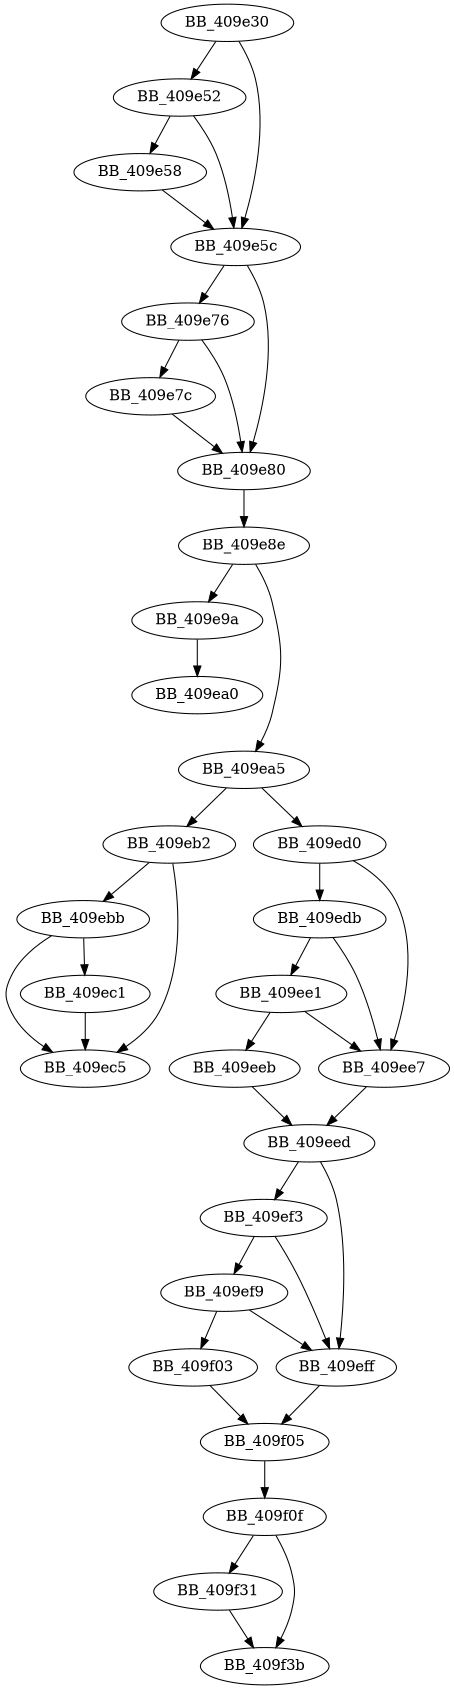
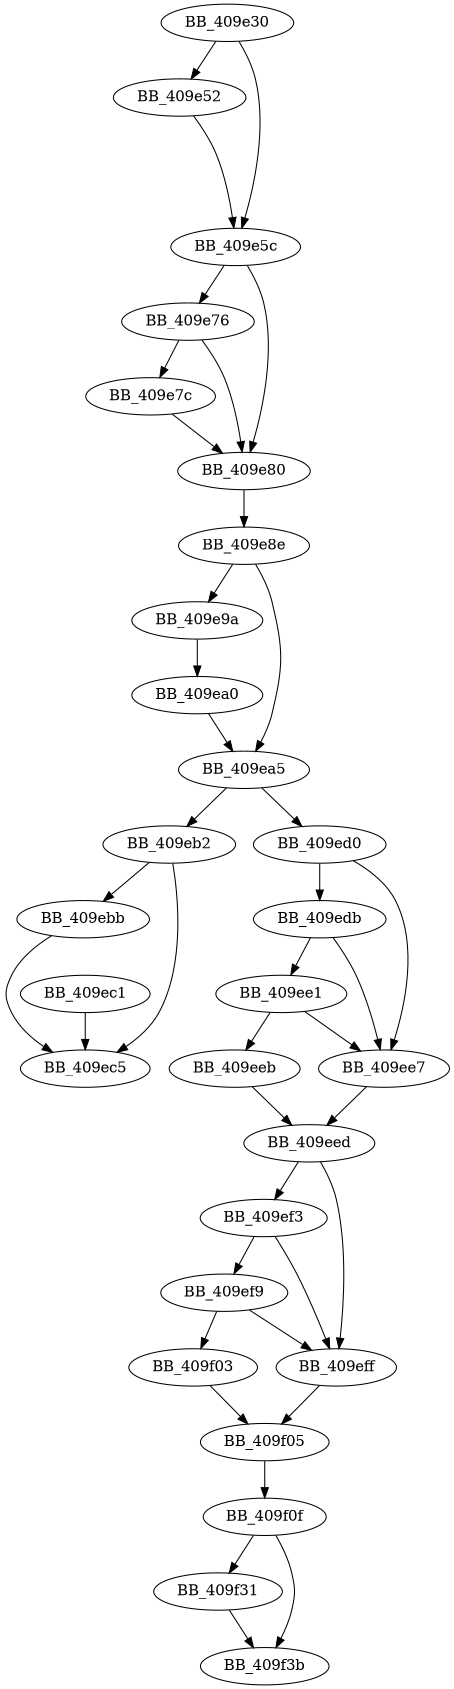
(140, 172) -> none
none -> (218, 728)
(84, 951) -> none
